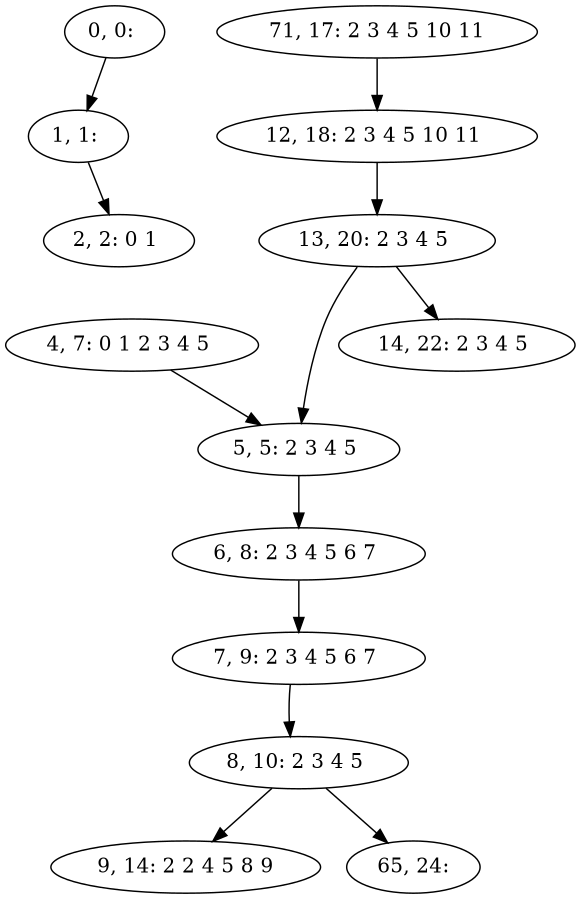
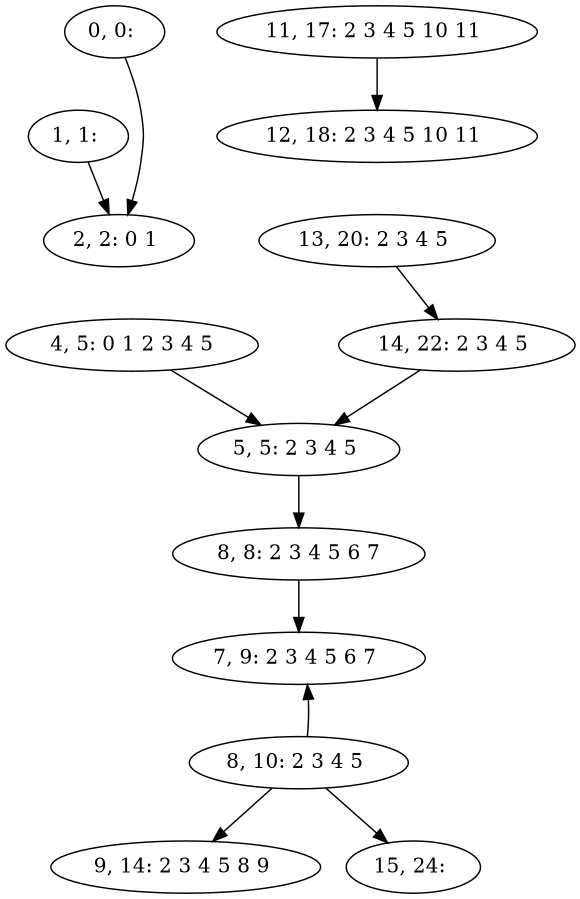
(377, 32) -> (377, 32)
(99, 77) -> (143, 129)
(377, 181) -> none
(321, 334) -> (384, 394)
(132, 345) -> (132, 345)
(299, 554) -> (299, 554)
(289, 703) -> (309, 718)
(186, 867) -> (186, 867)
(413, 867) -> (413, 867)
